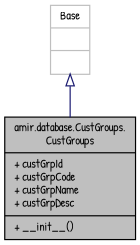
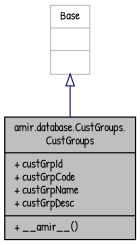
(45, 227) -> (47, 227)
